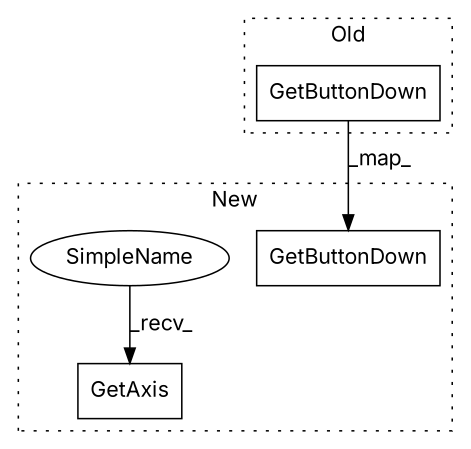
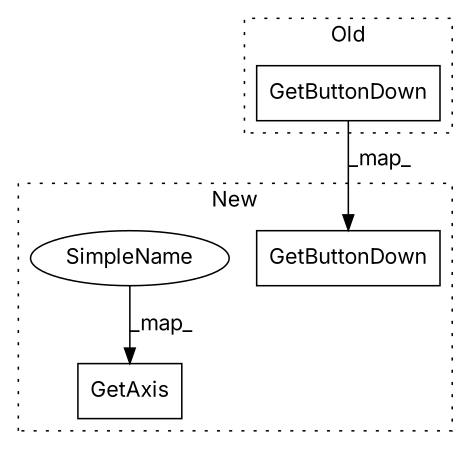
(162, 325) -> (162, 325)
